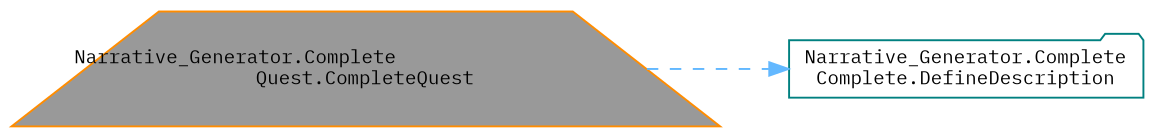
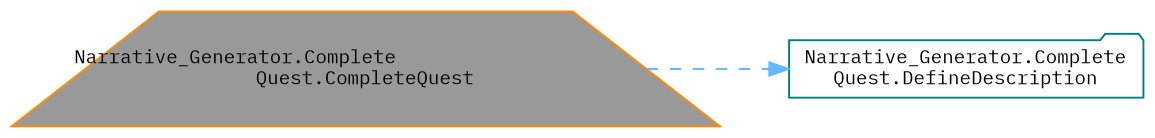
(966, 69) -> (966, 69)
